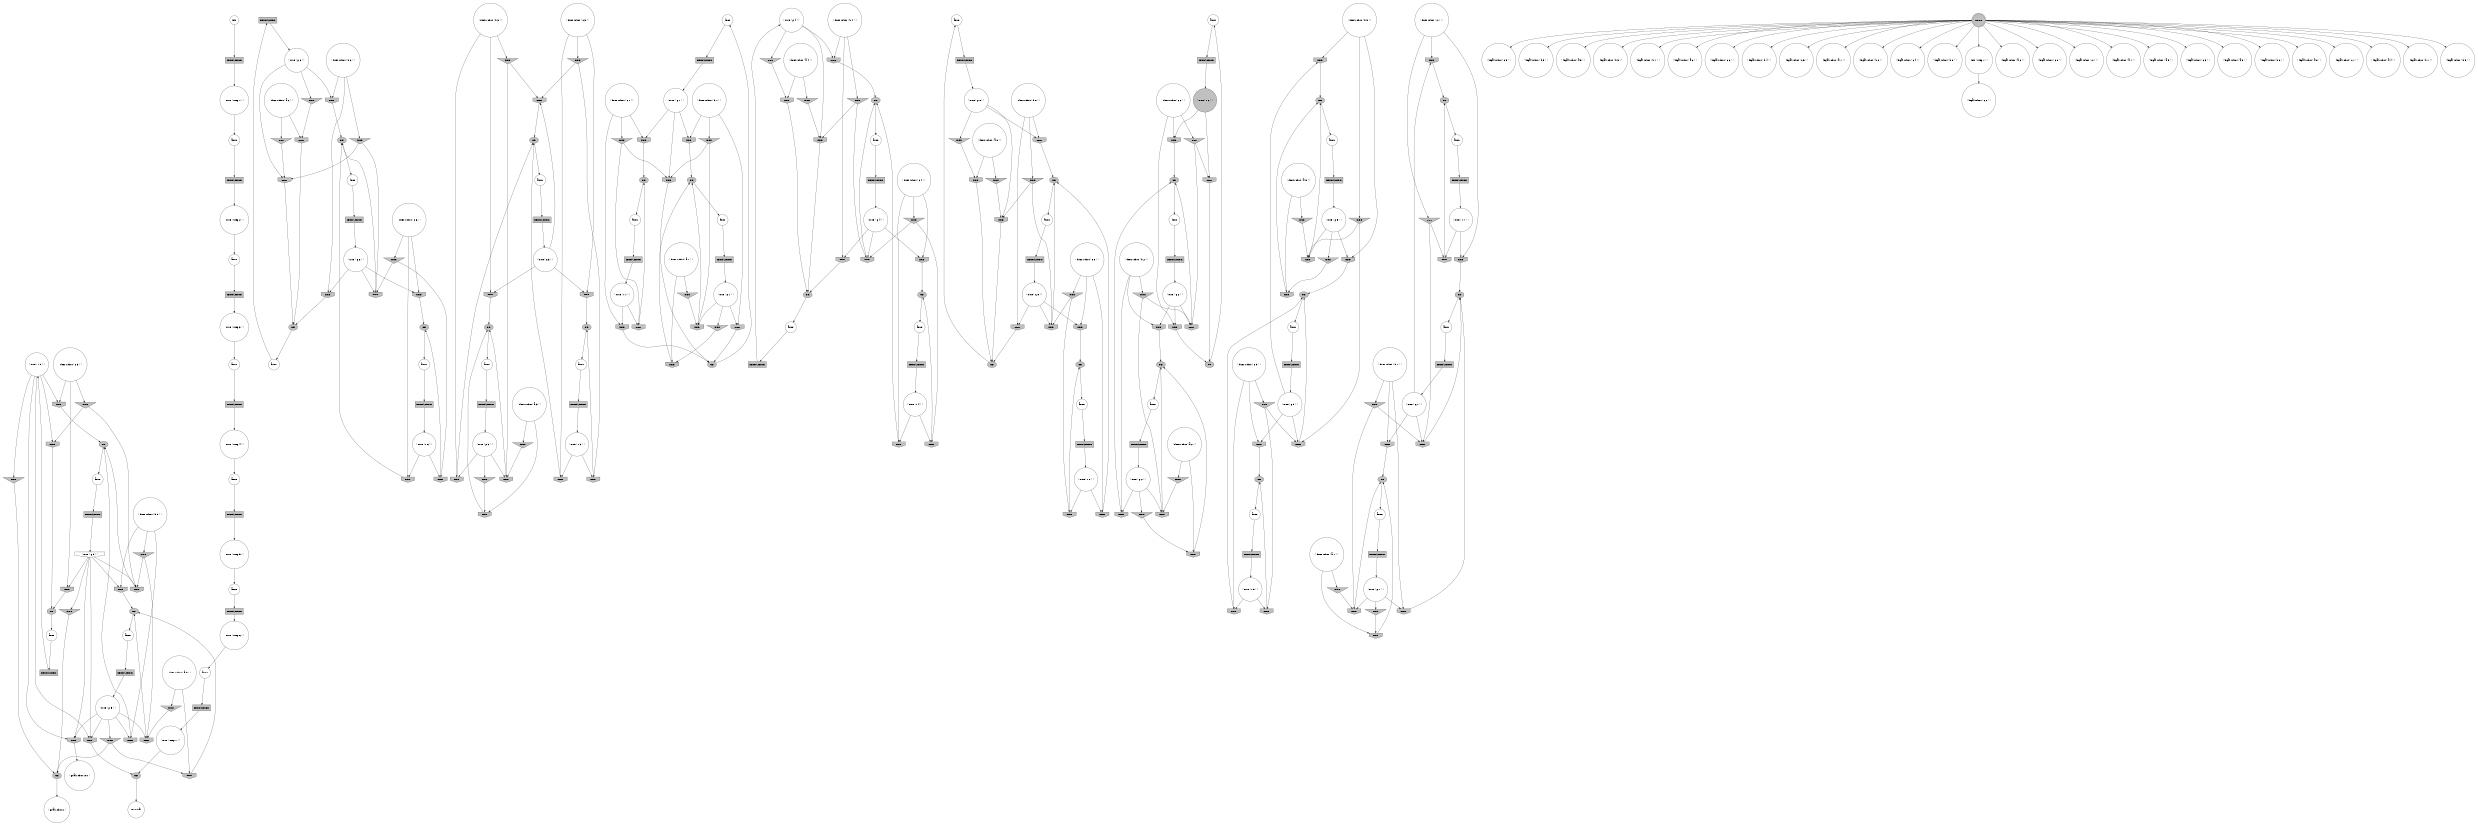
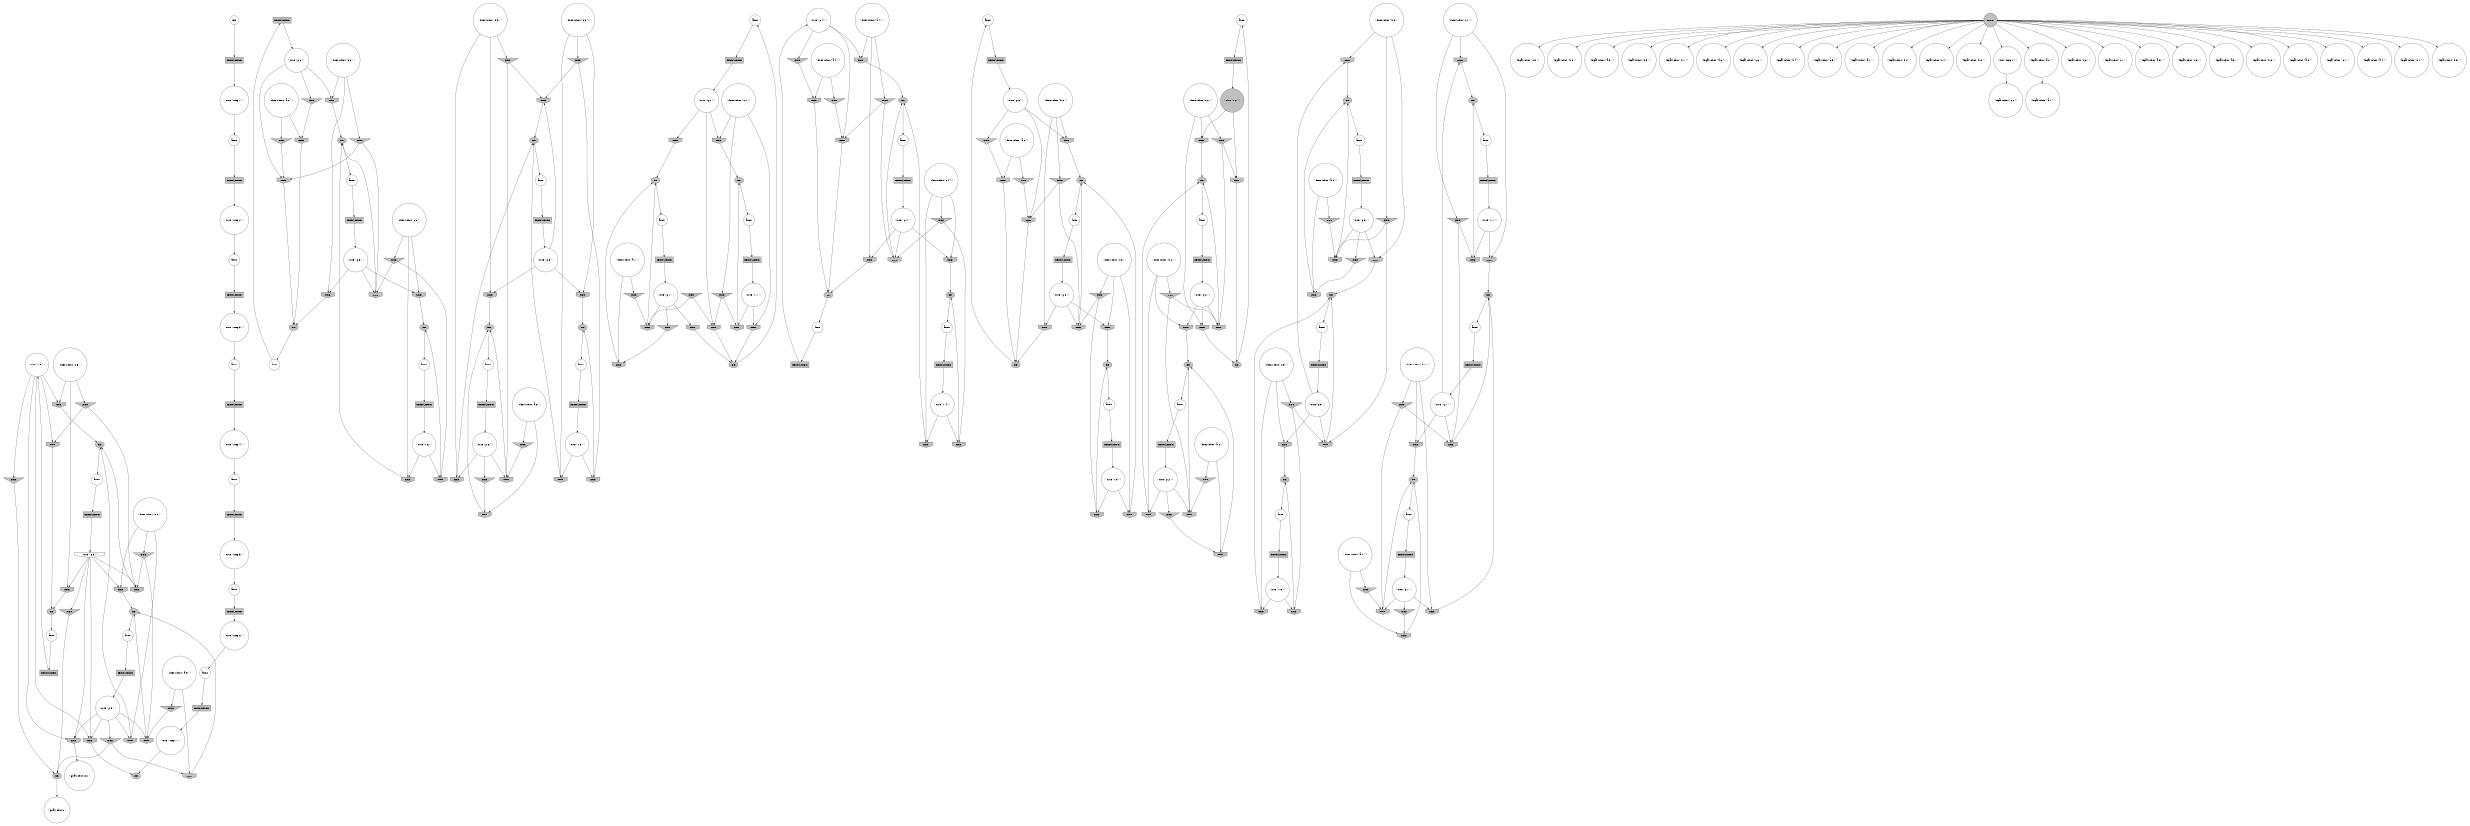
(2063, 29) -> (2042, 79)
(709, 100) -> none
(136, 810) -> none
